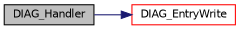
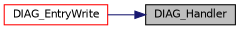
(108, 15) -> (121, 15)
